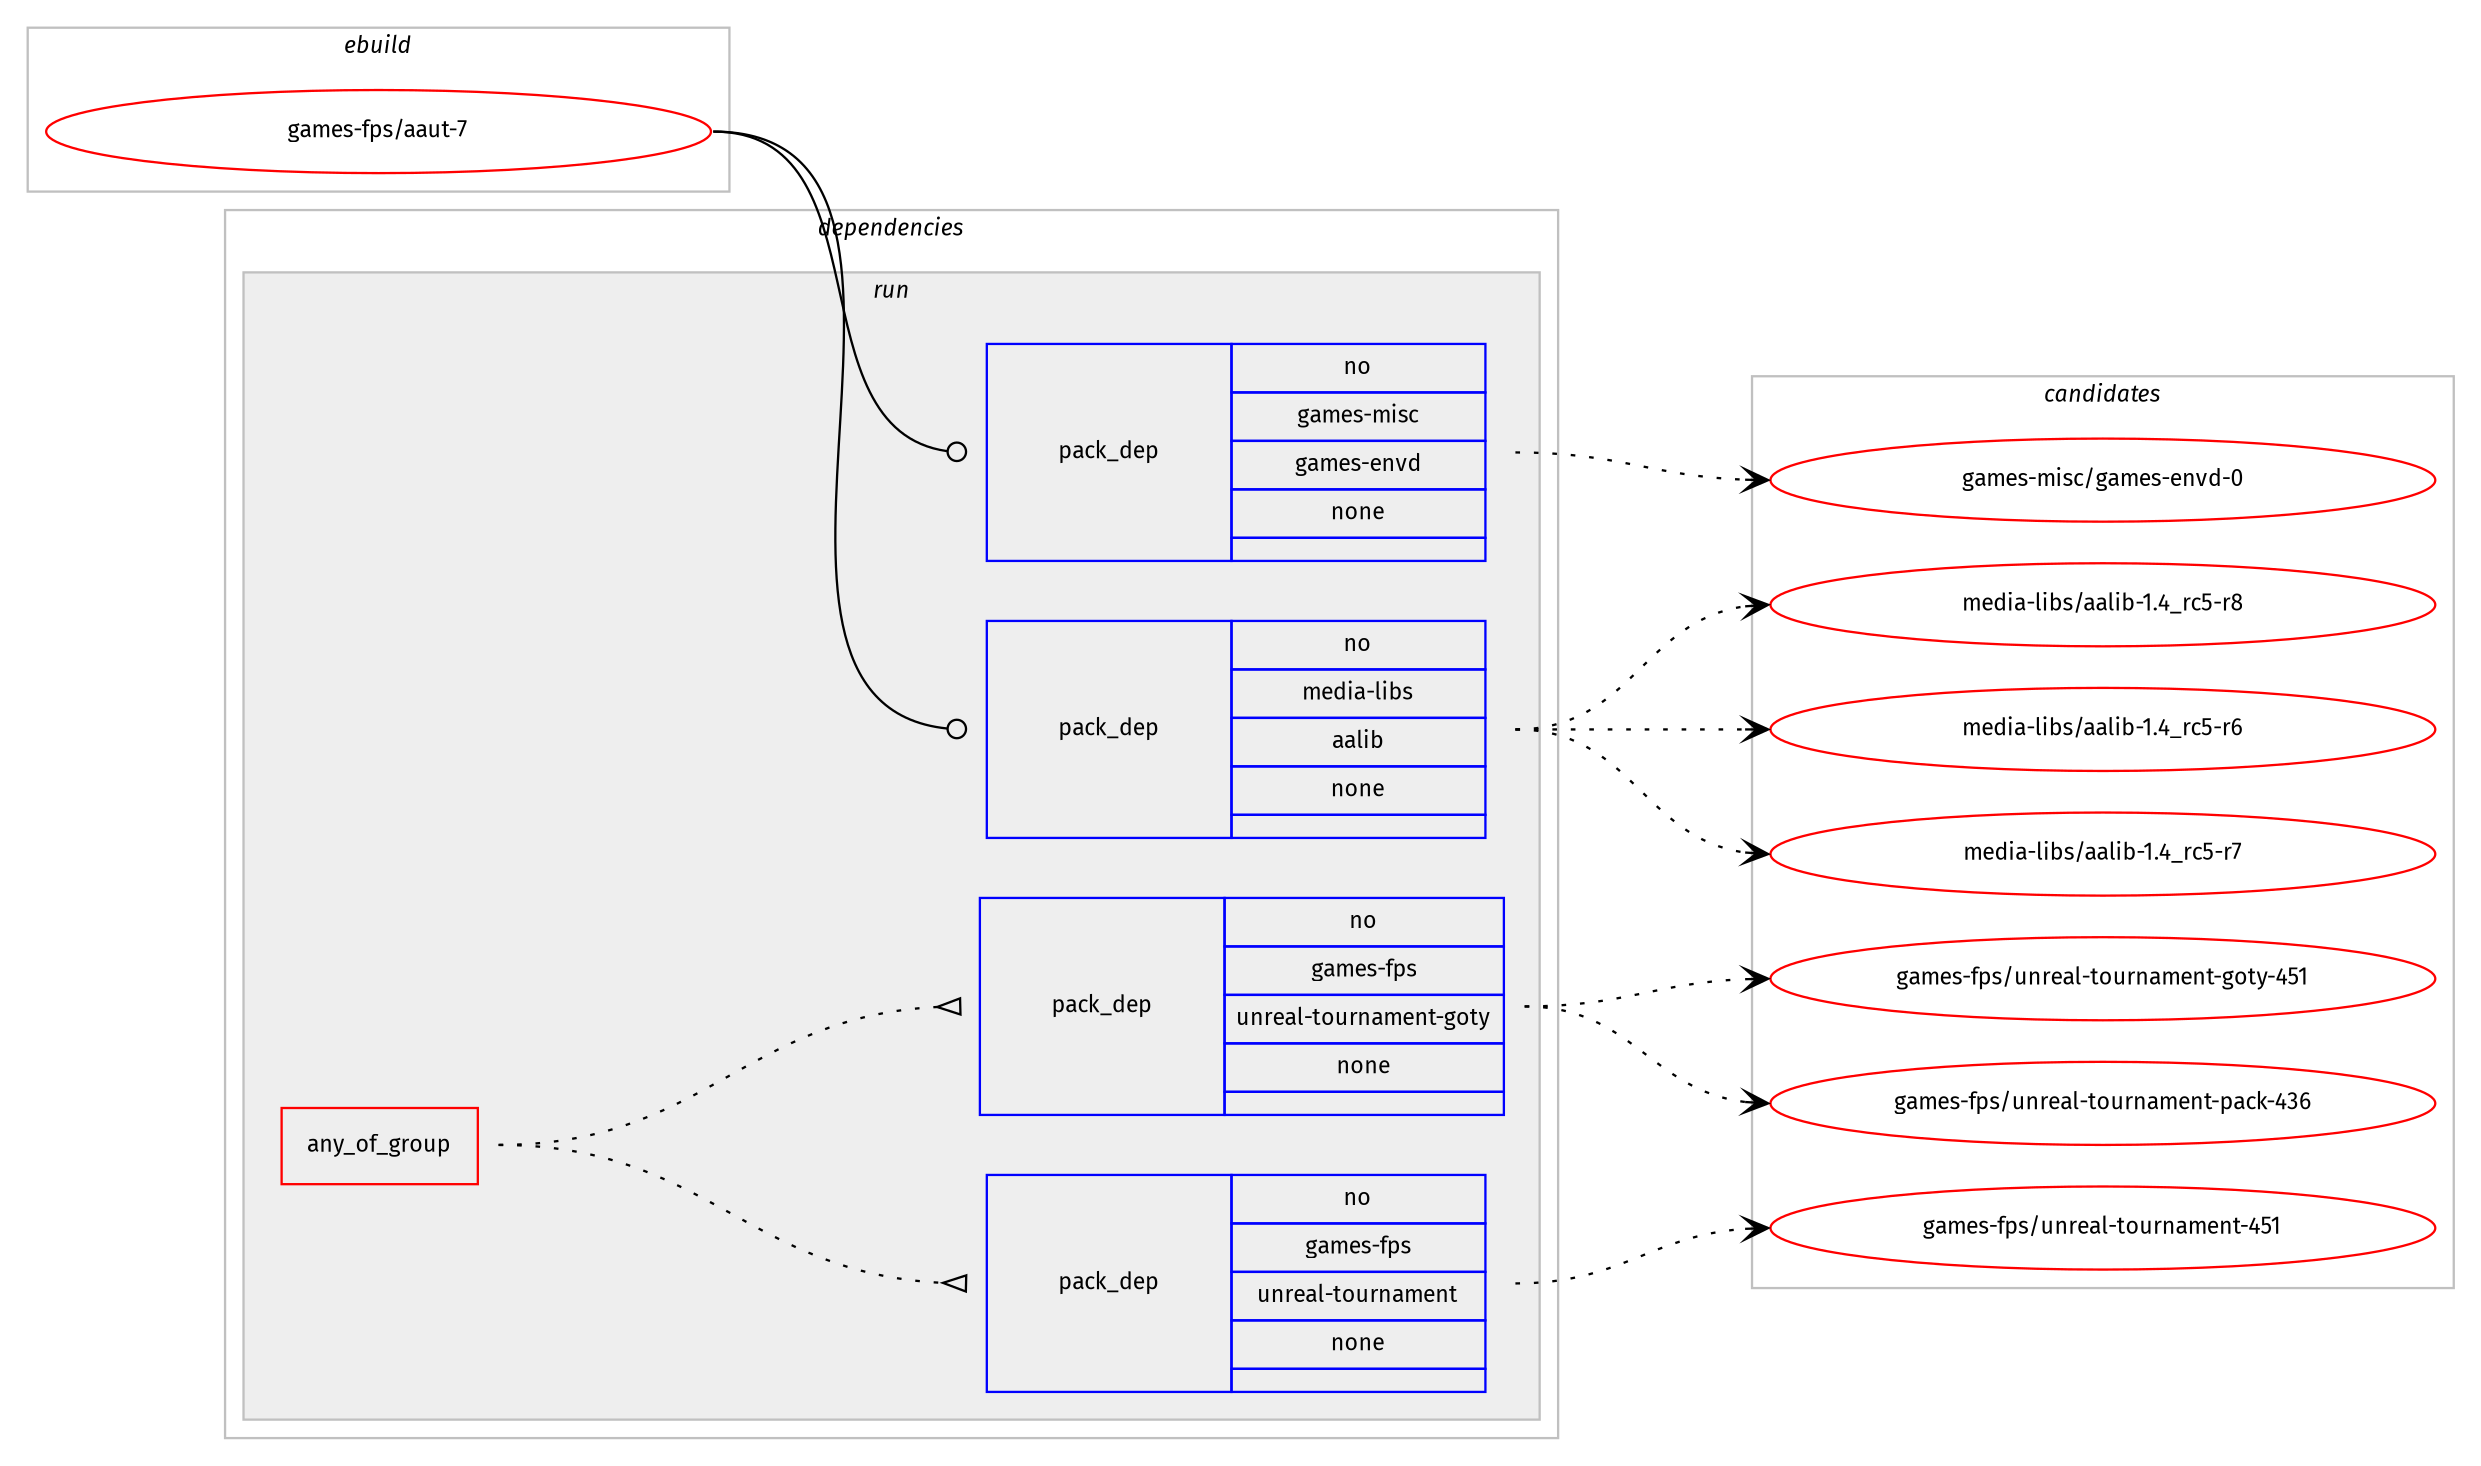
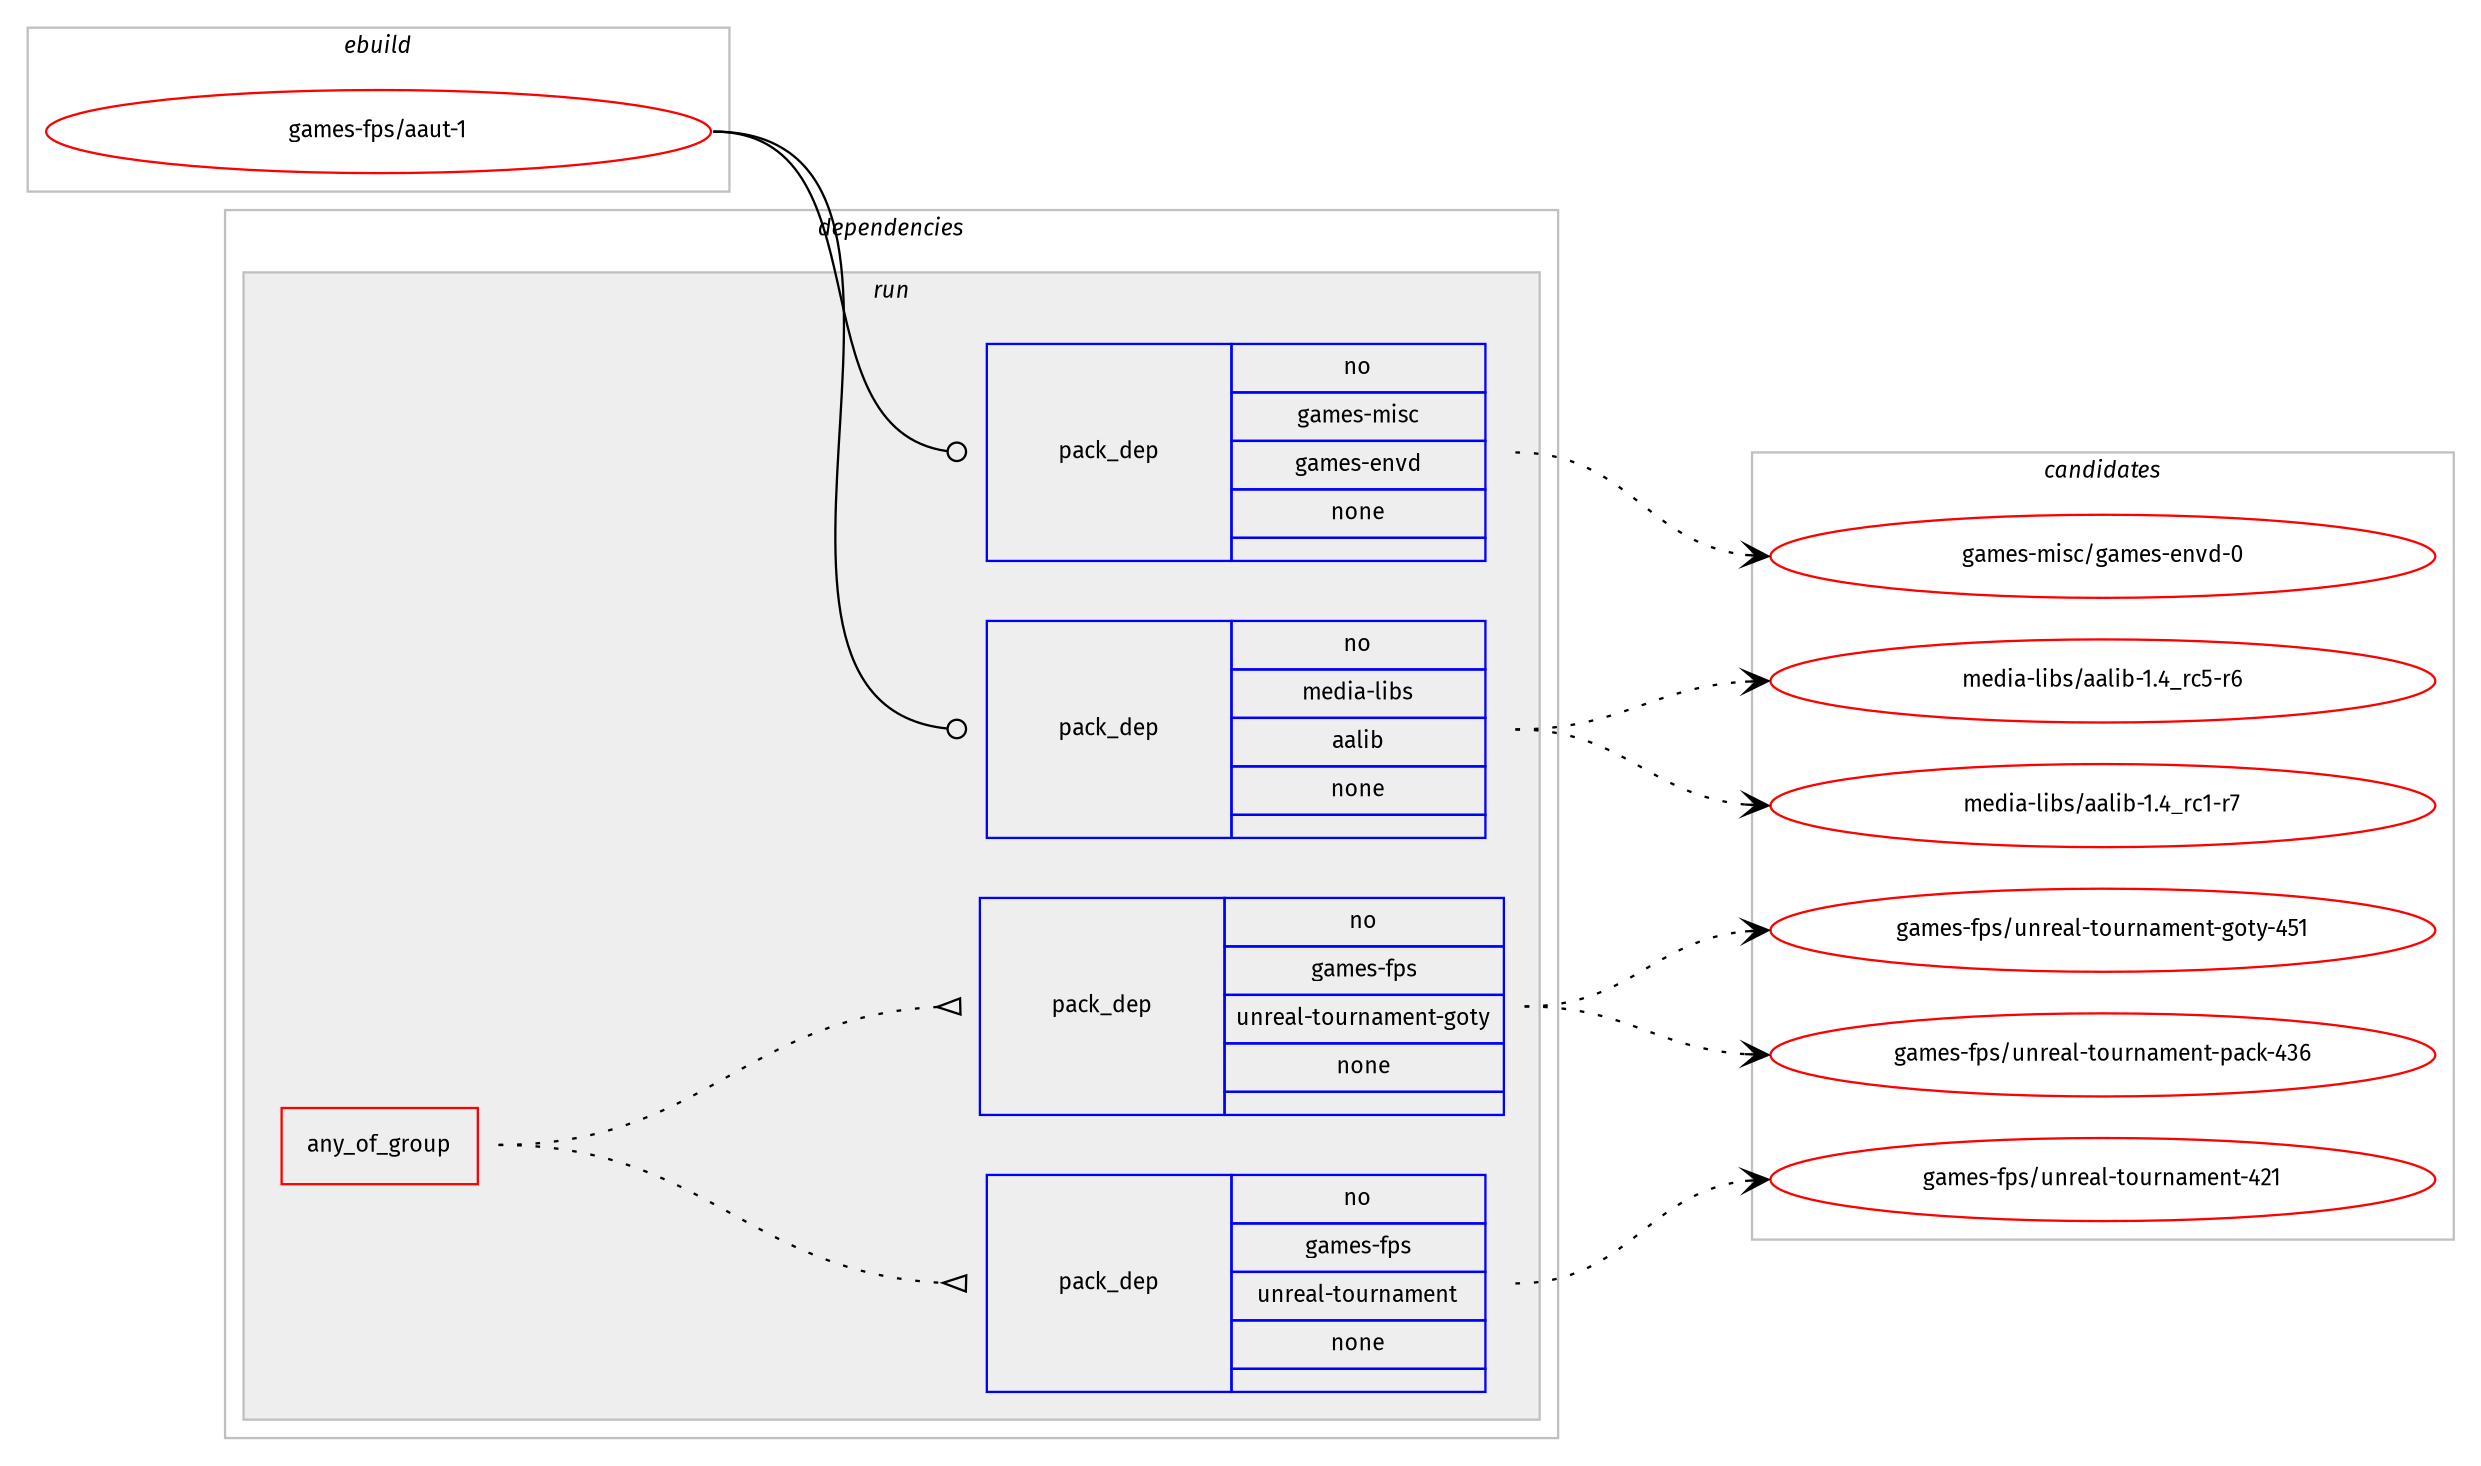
(379, 132) -> (379, 132)
(2103, 605) -> none
(2103, 854) -> (2103, 806)
(2103, 1228) -> (2103, 1180)
